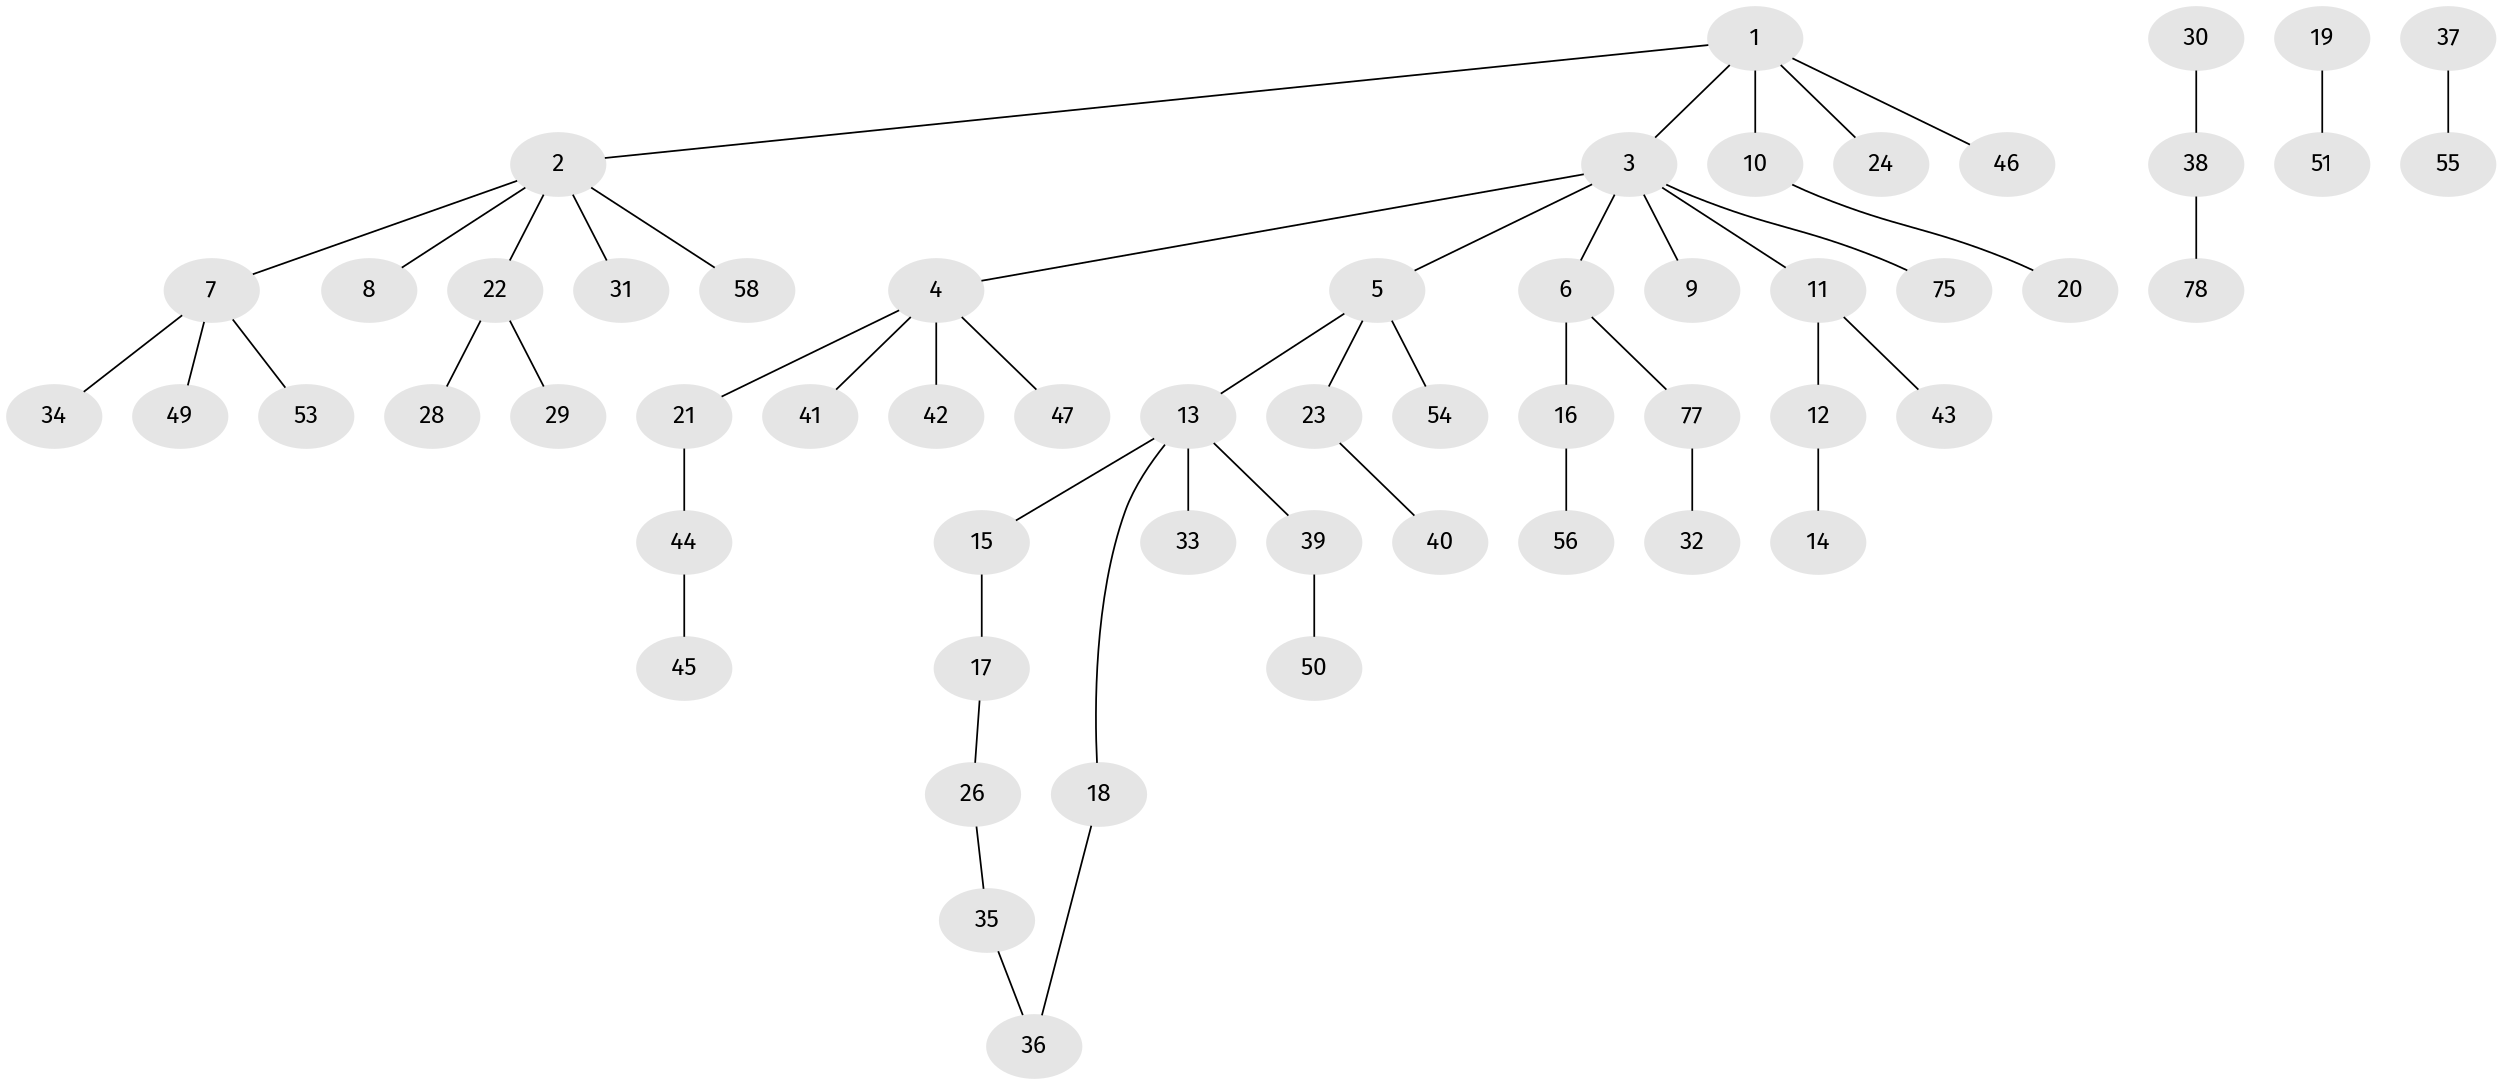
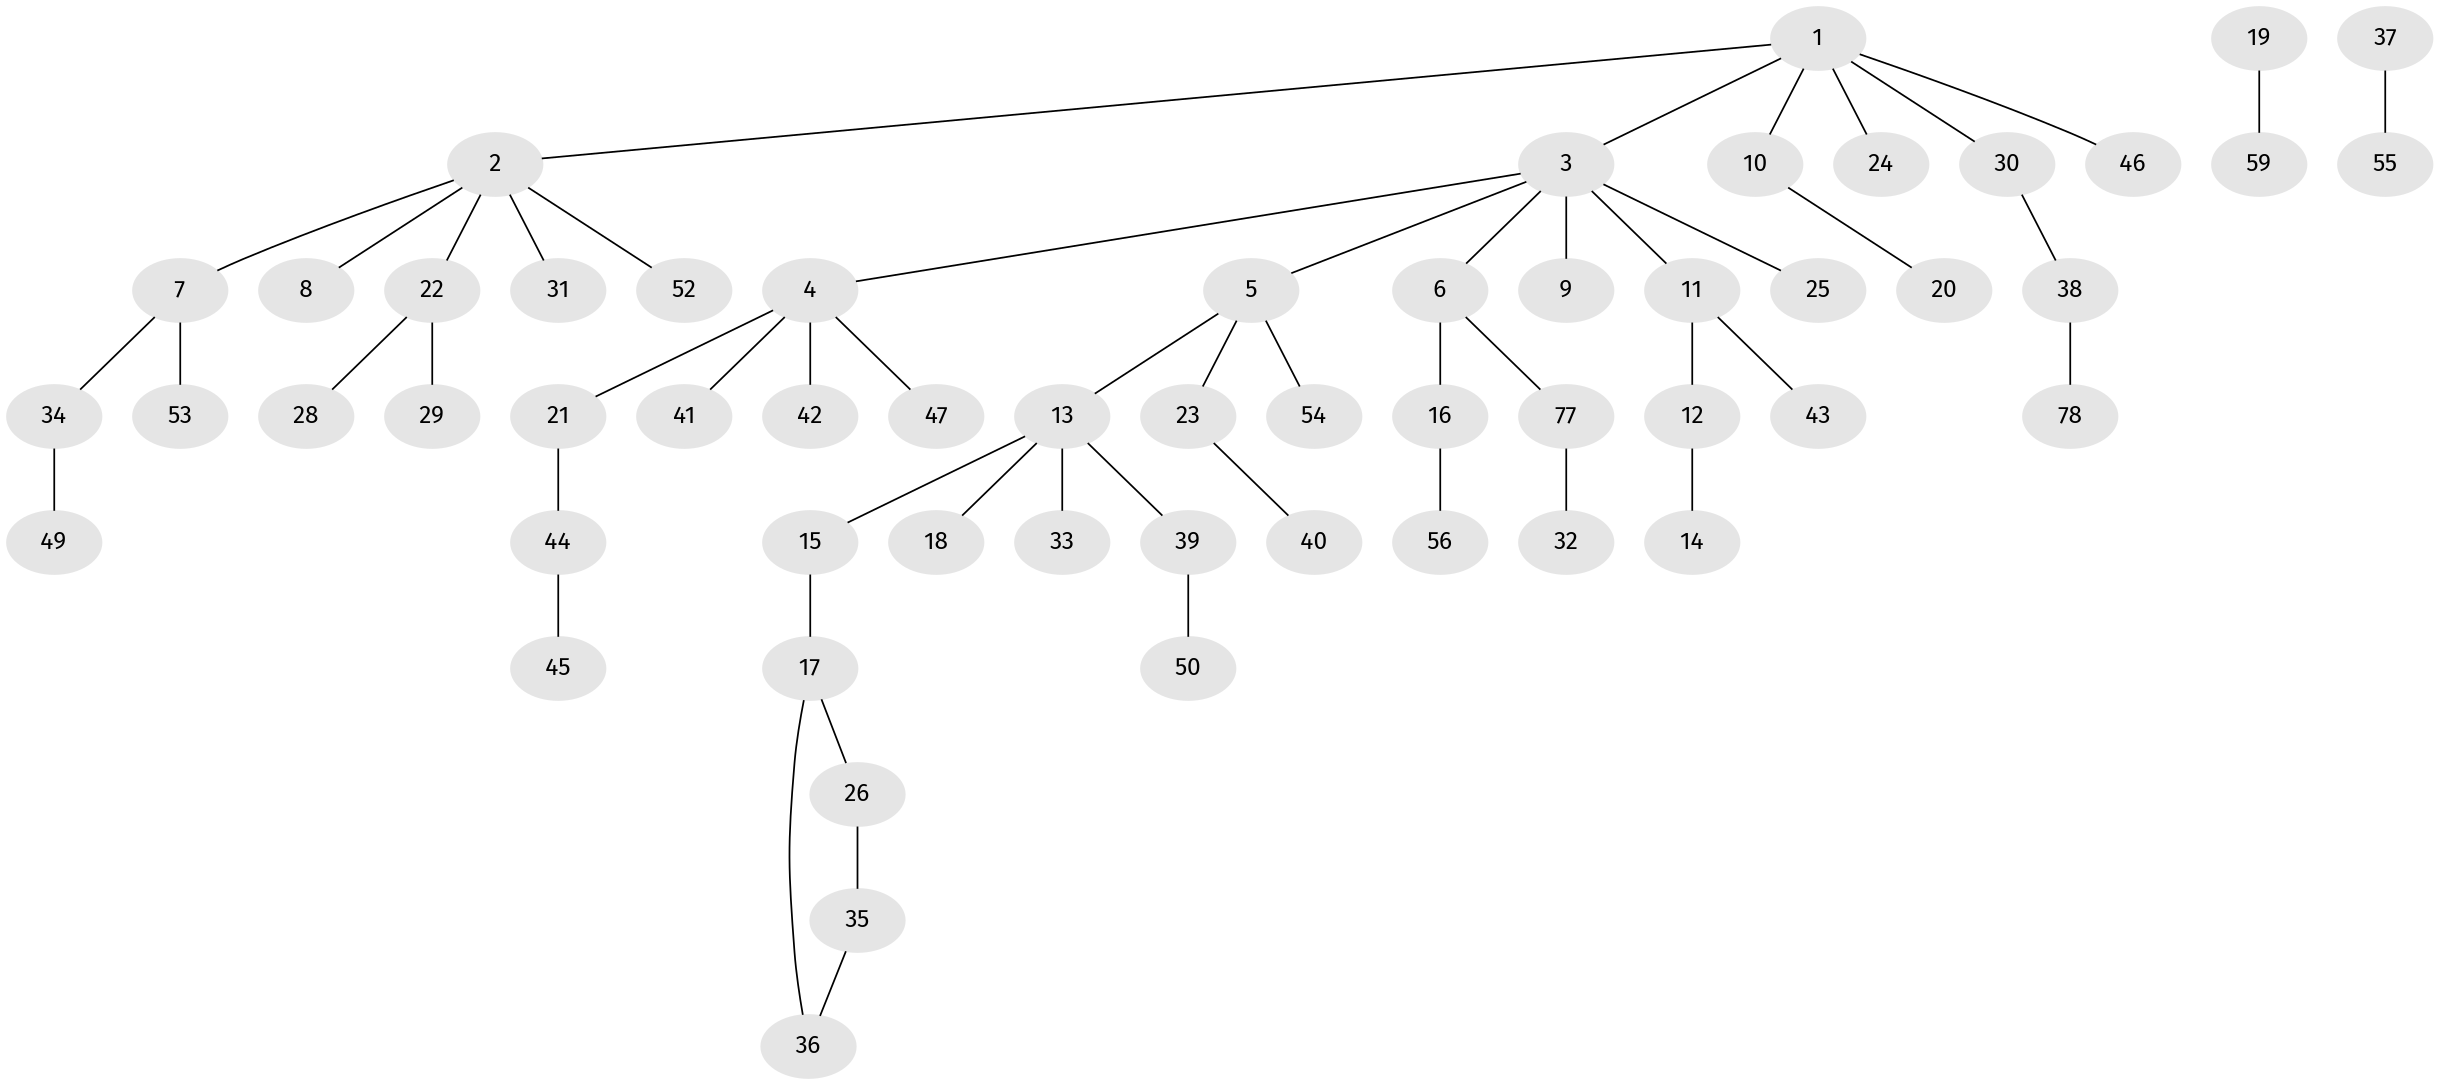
none -> (1913, 102)
(2322, 164) -> (2259, 164)
(747, 290) -> (684, 290)
(1944, 290) -> (1818, 290)
(196, 354) -> (54, 480)
(1067, 921) -> (790, 857)
